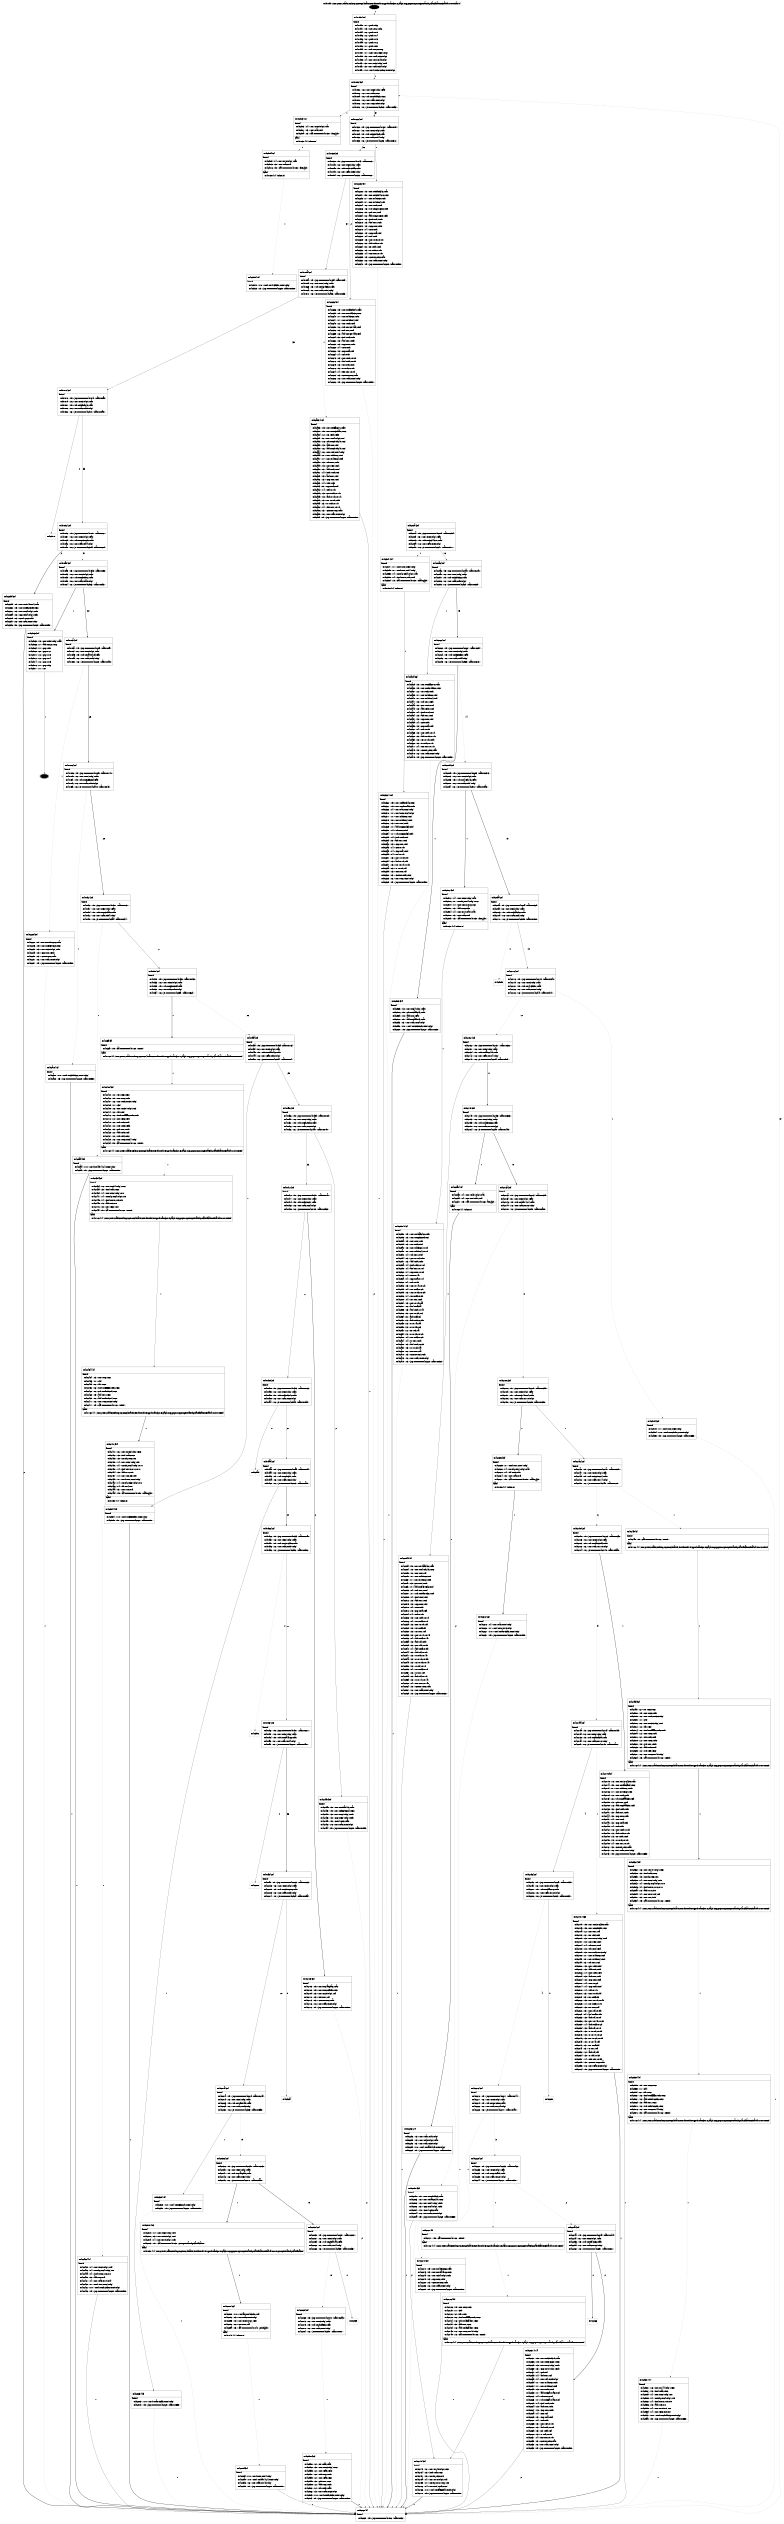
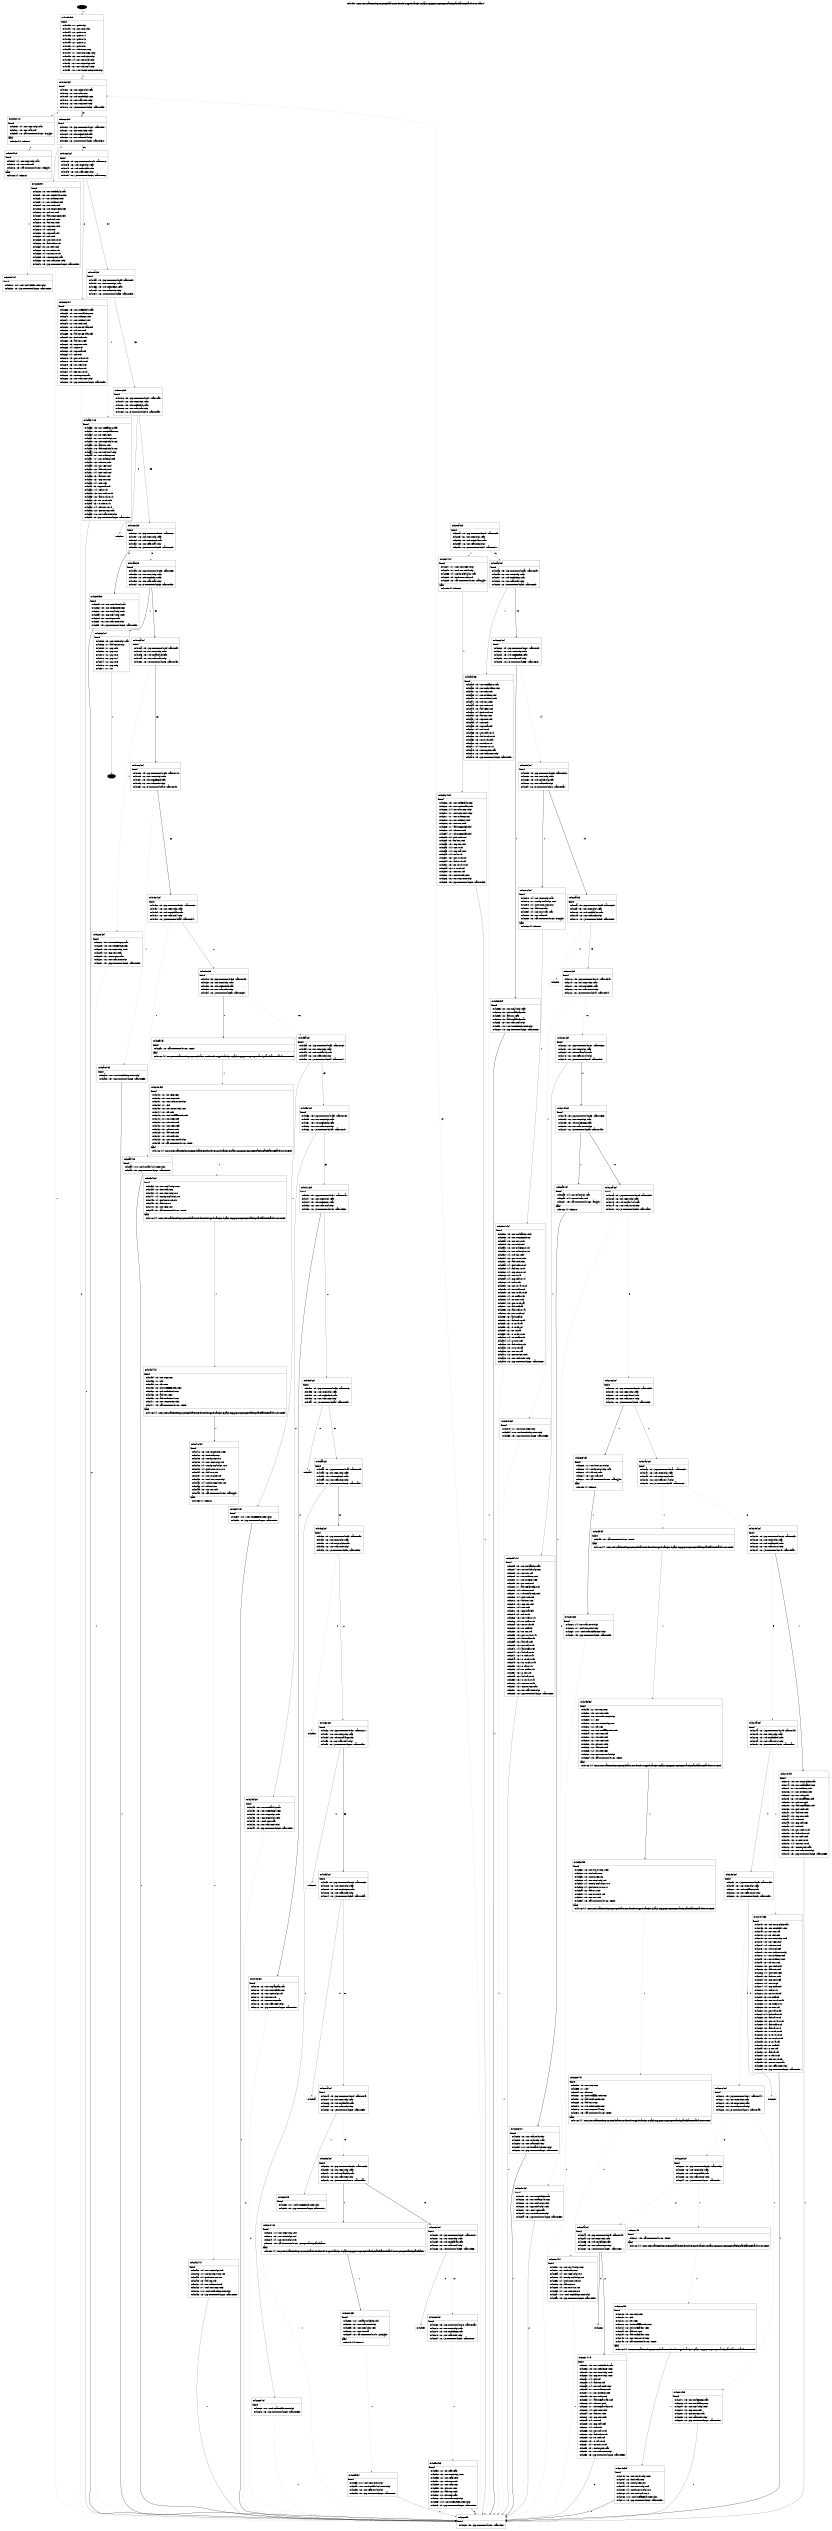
(415, 2339) -> (528, 2373)
